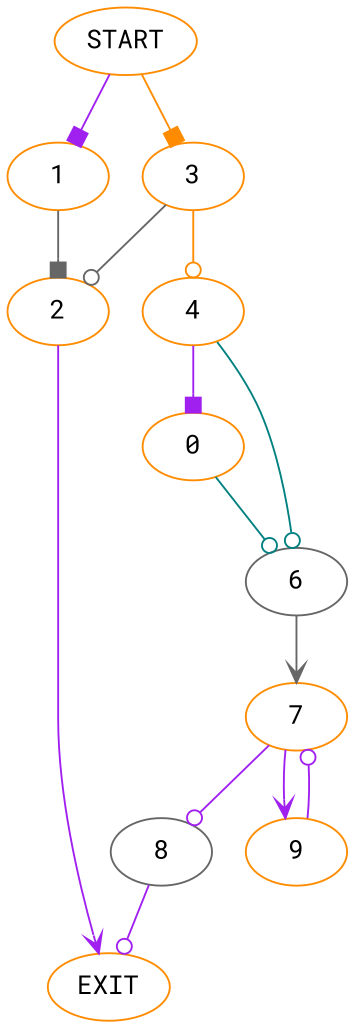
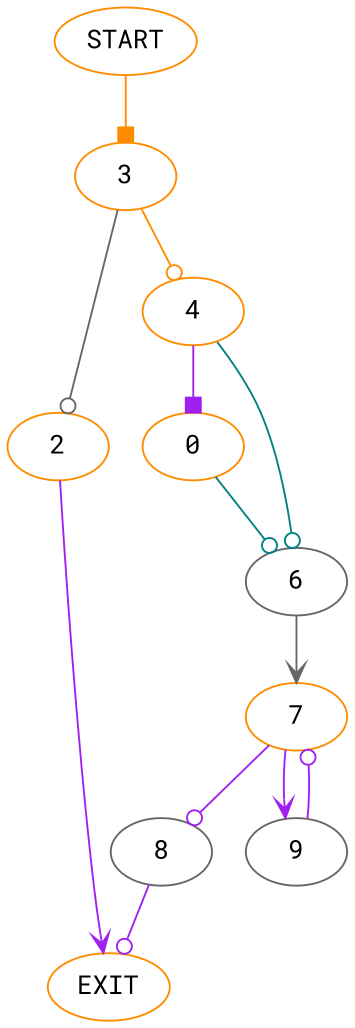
(58, 176) -> none
(296, 852) -> (296, 852)
